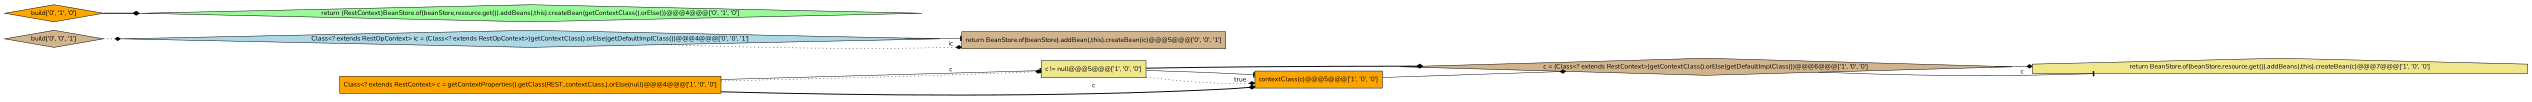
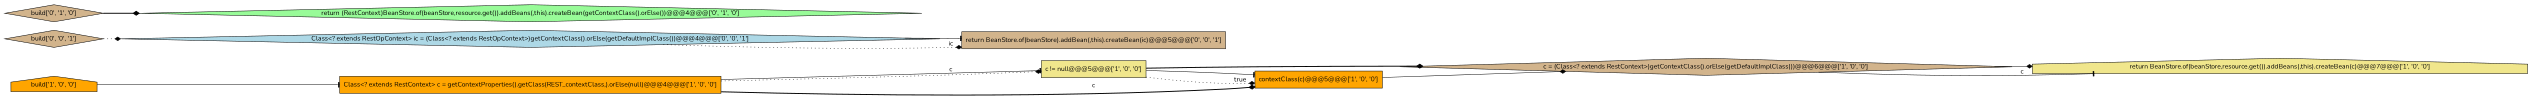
(54, 13) -> (54, 13)
none -> (54, 85)
